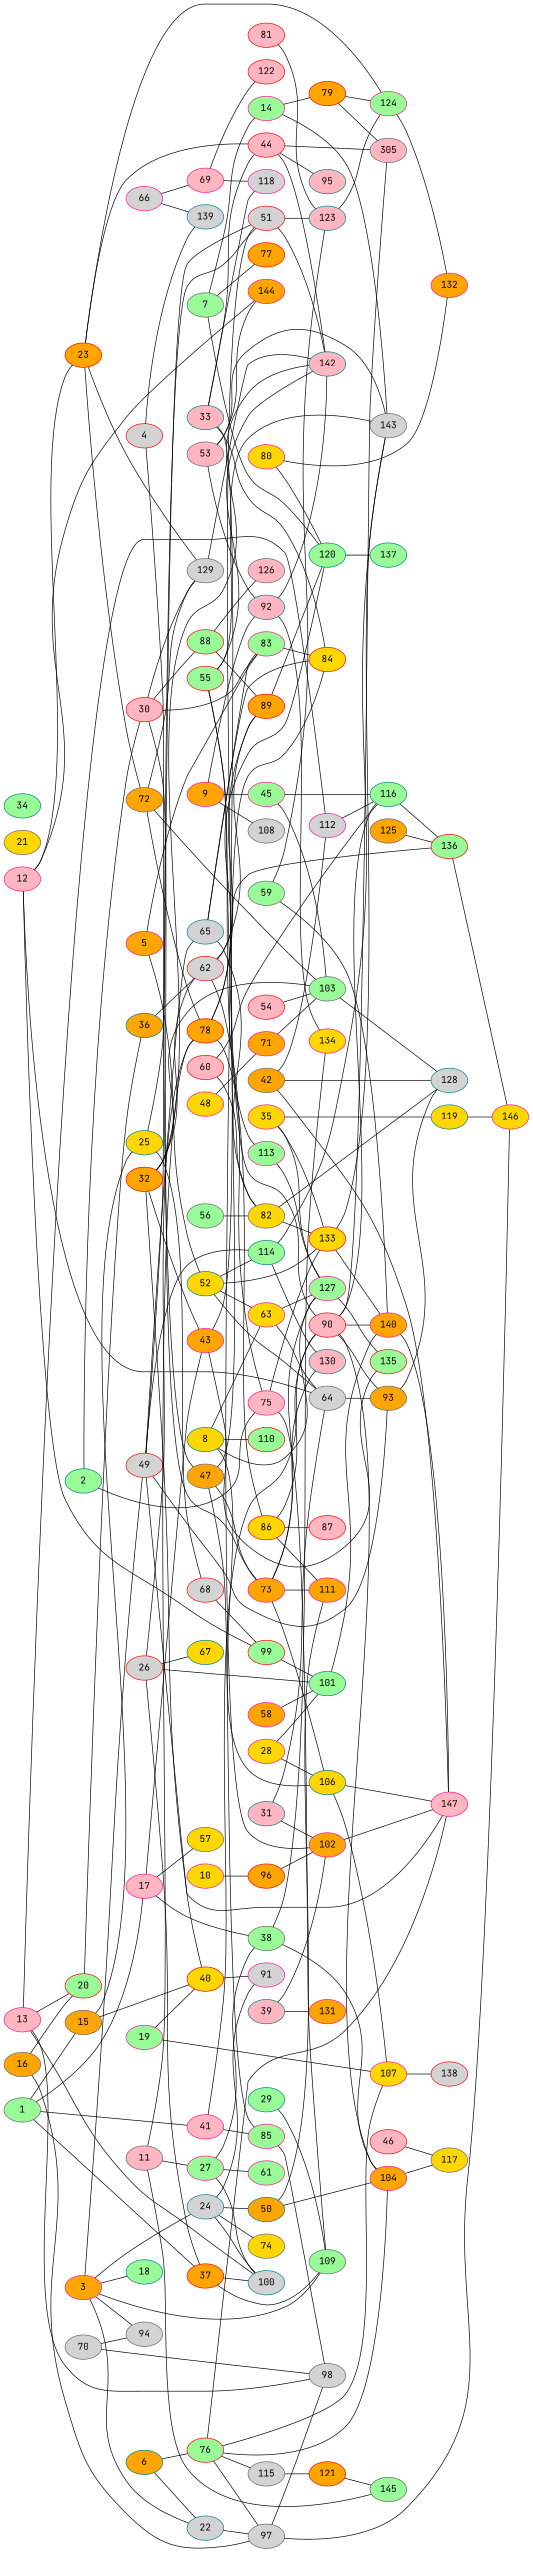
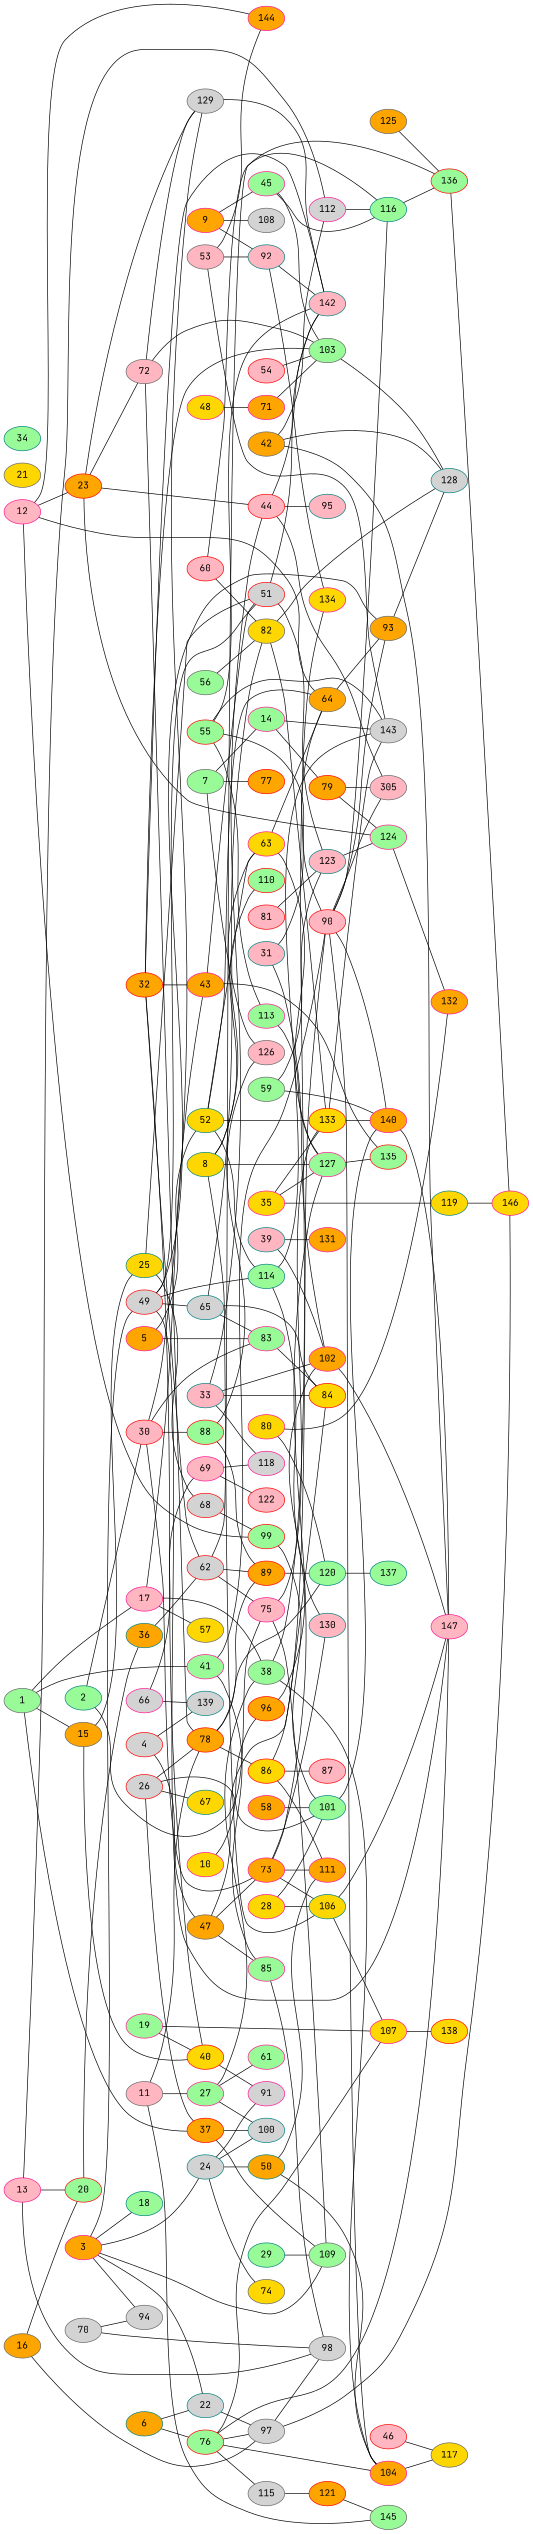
(243, 464) -> (222, 921)
(144, 800) -> (144, 371)
(327, 1398) -> (327, 700)
(449, 2074) -> (449, 2031)
(205, 2127) -> (205, 1667)
(122, 2171) -> none
